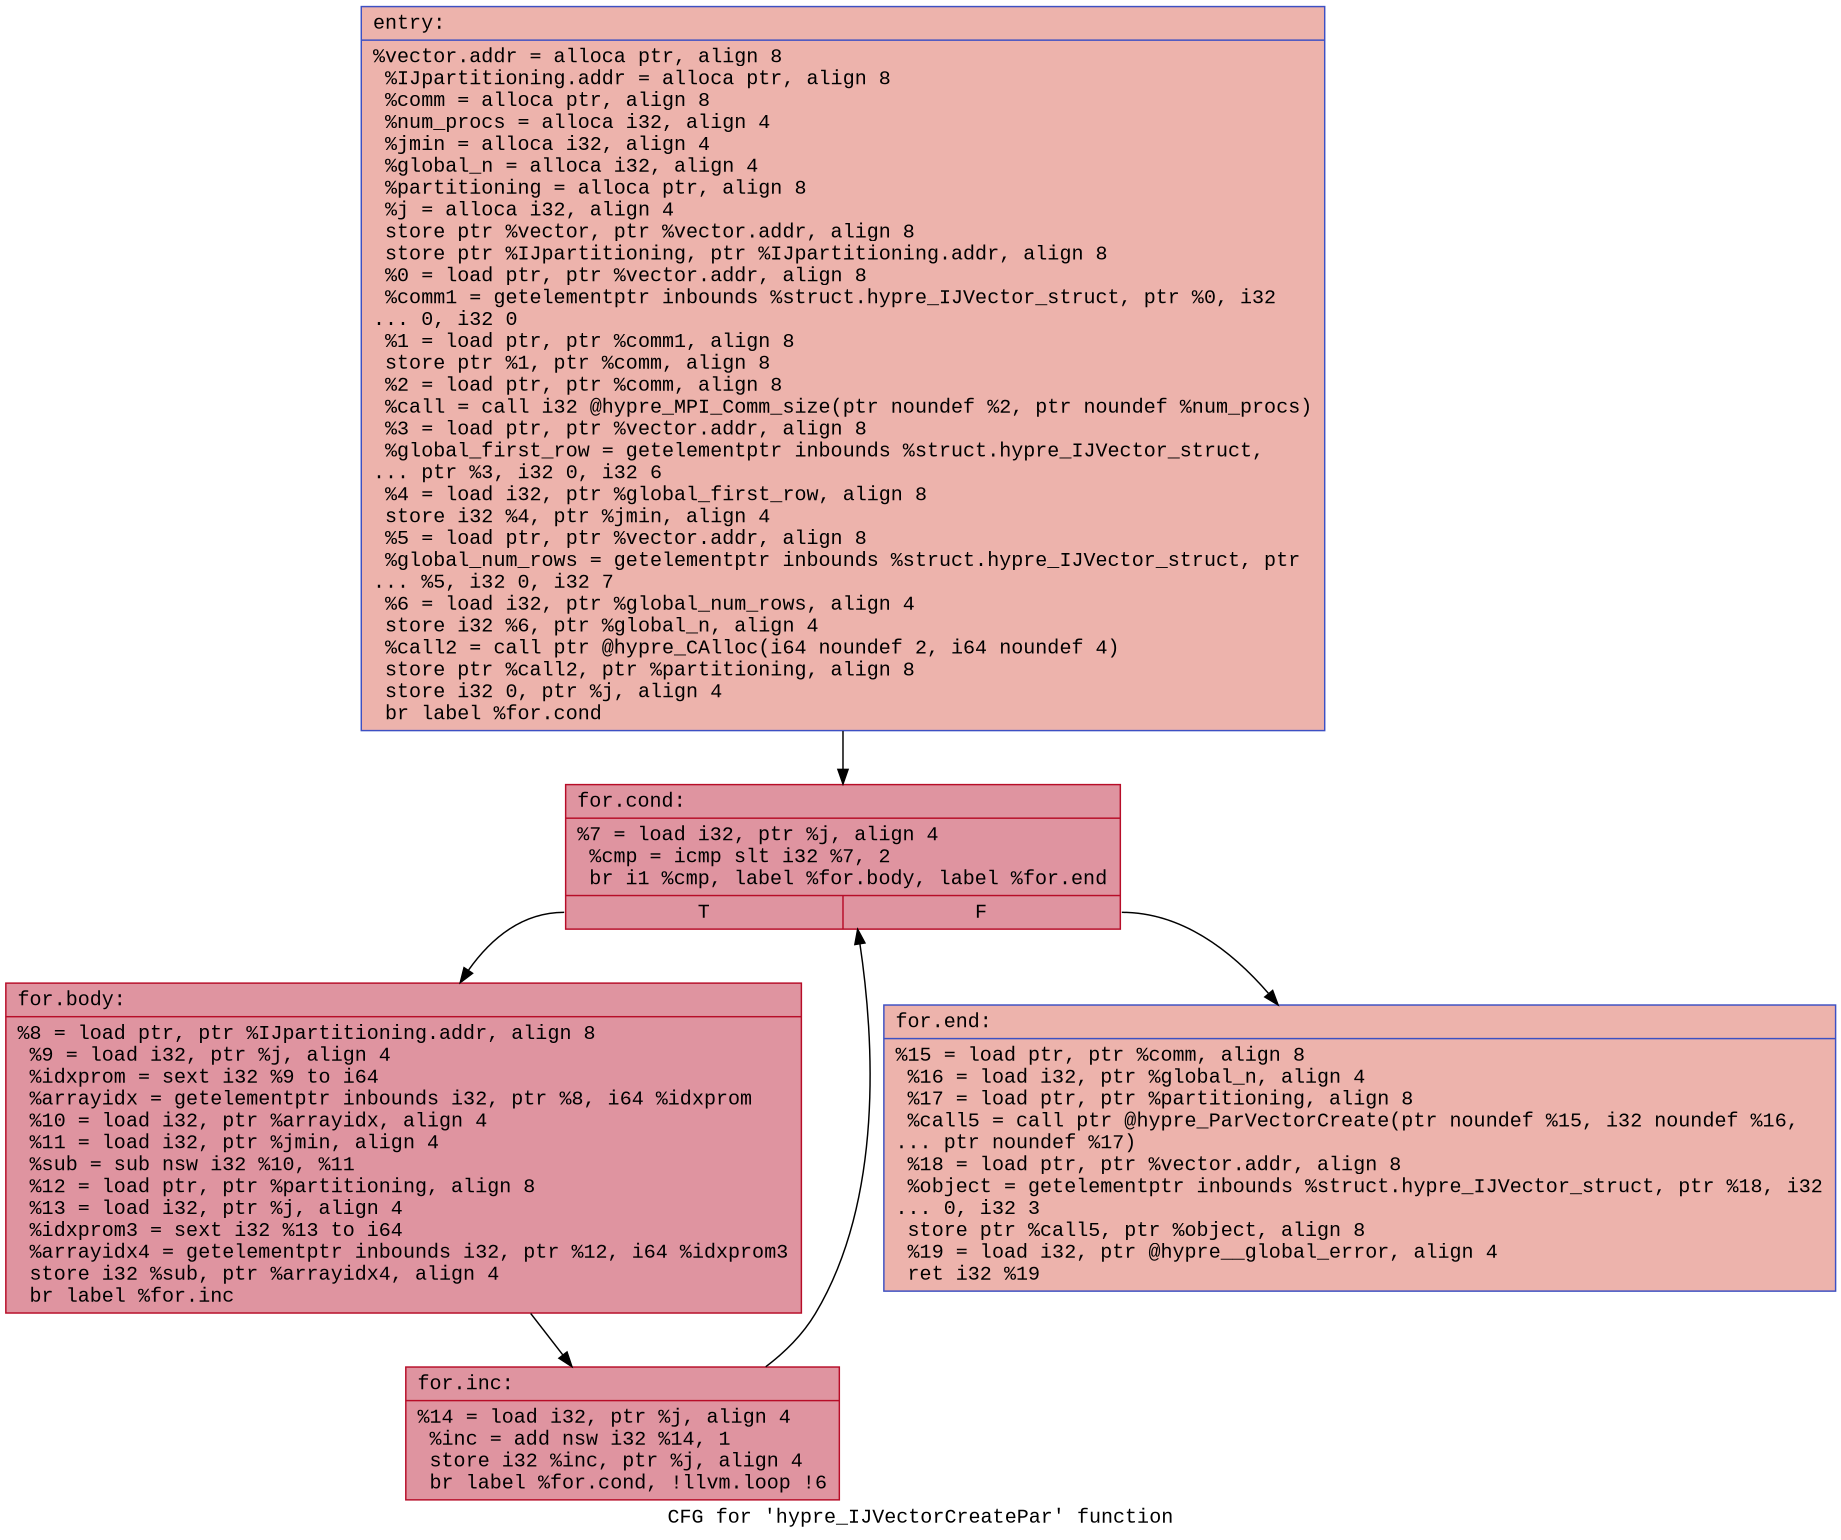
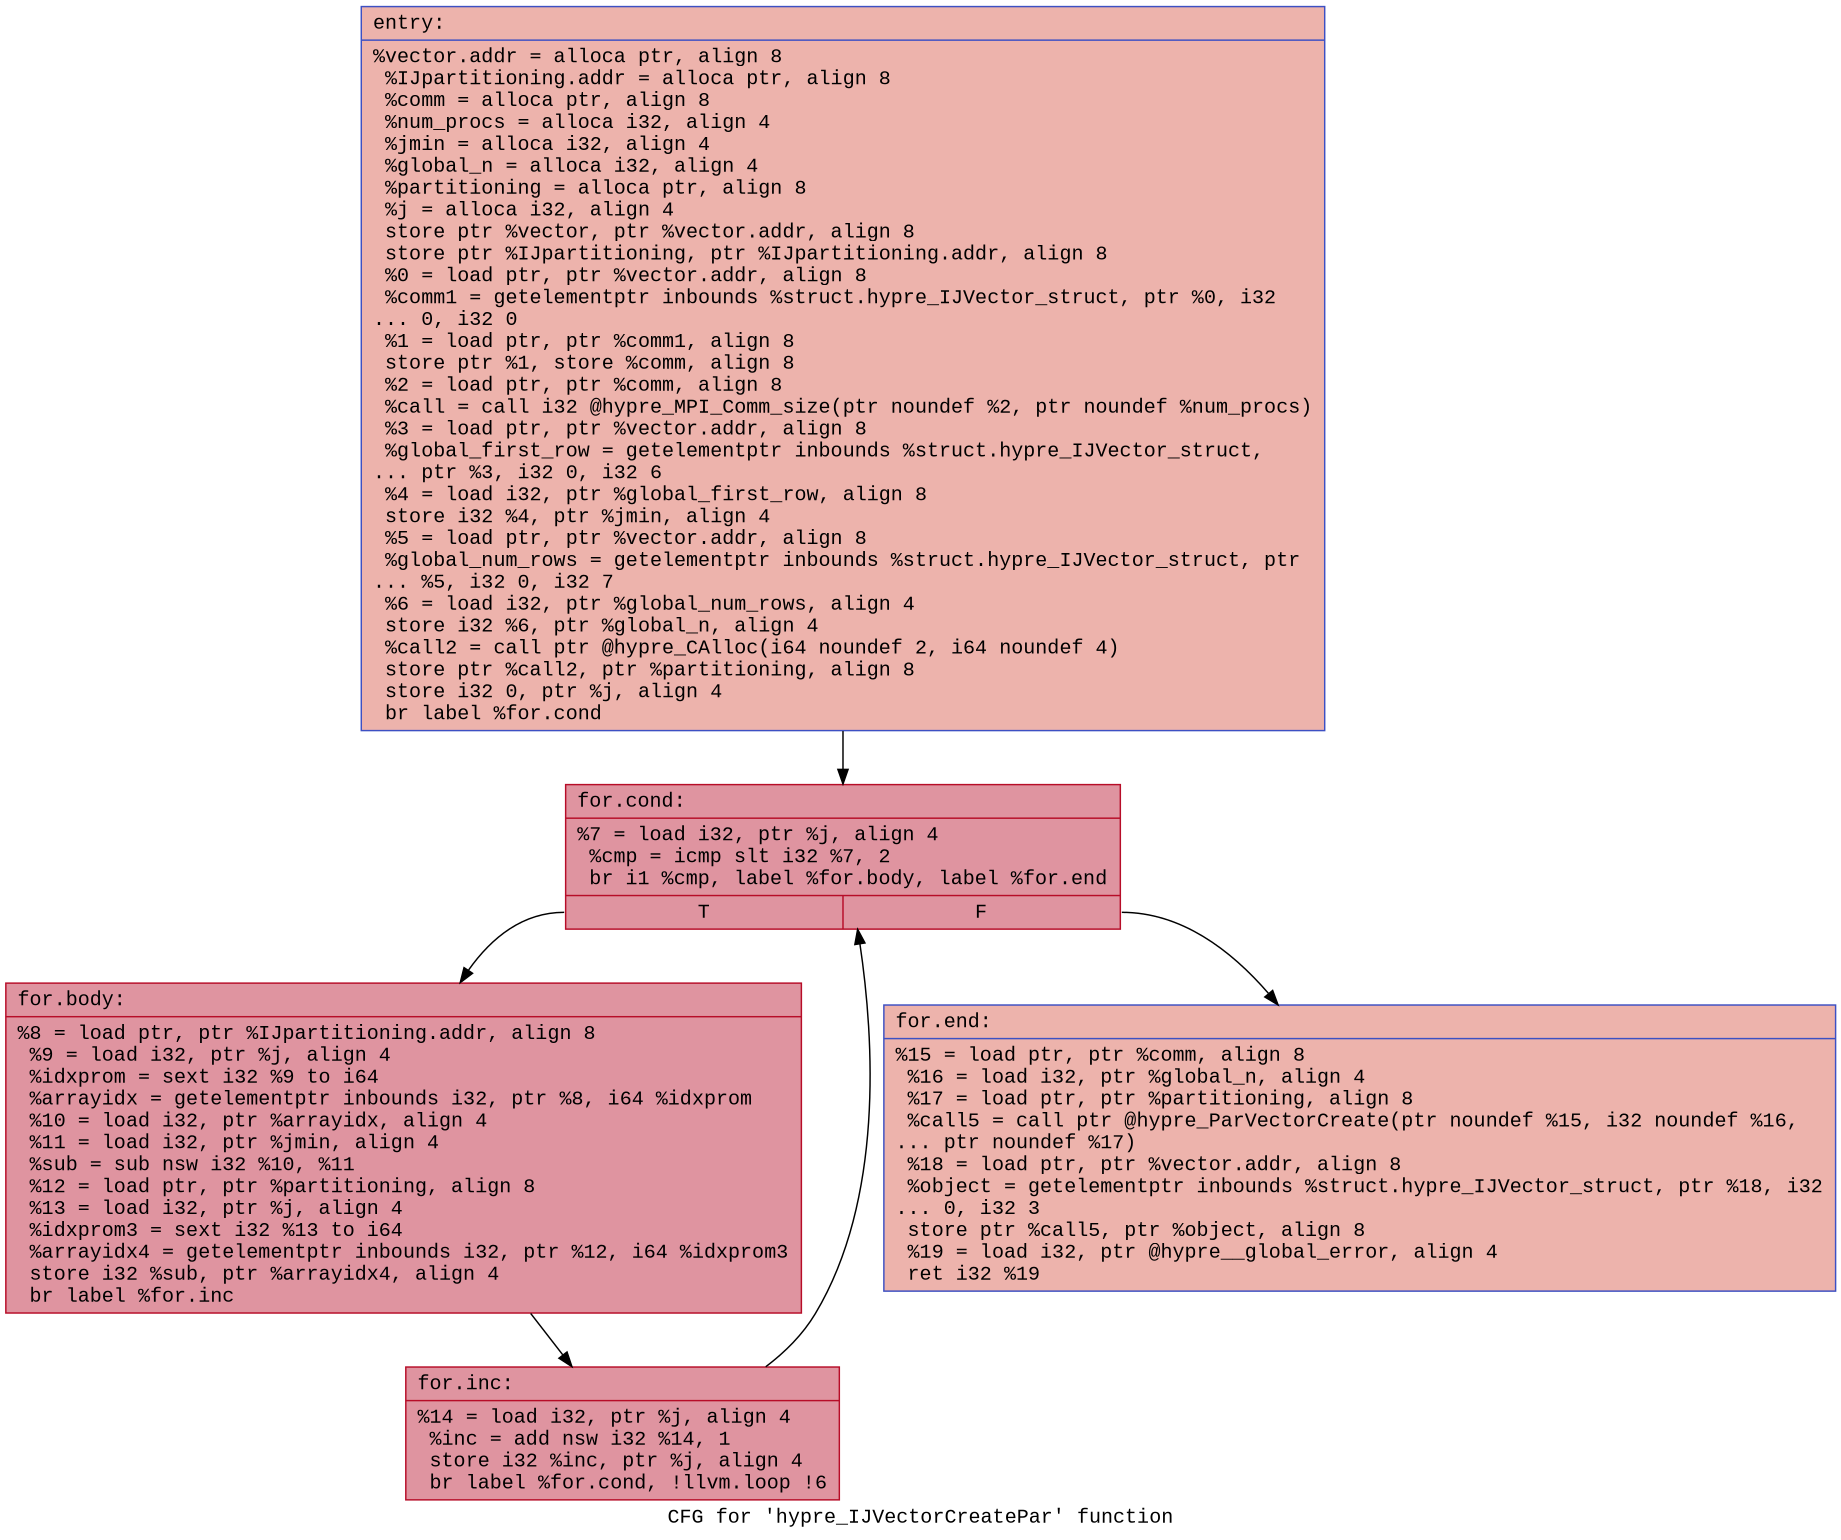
(572, 363) -> (584, 363)
